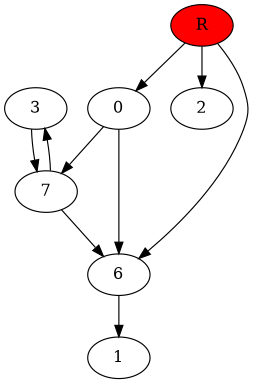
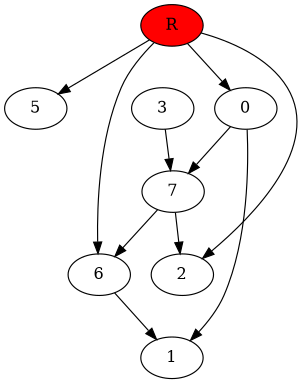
none -> (36, 108)
(49, 155) -> (177, 227)
(119, 186) -> (241, 236)
